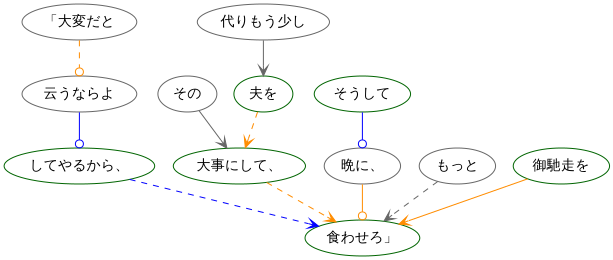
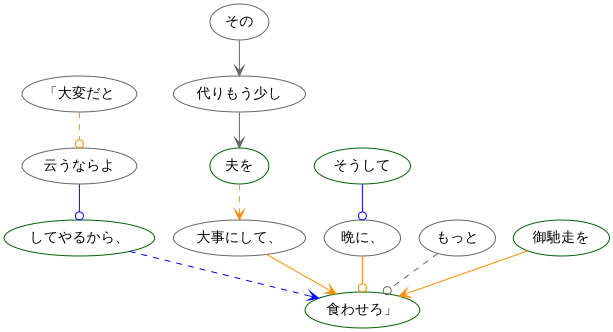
(210, 125) -> (239, 53)
(239, 166) -> (239, 238)
(415, 198) -> (414, 271)
(297, 200) -> (297, 272)
